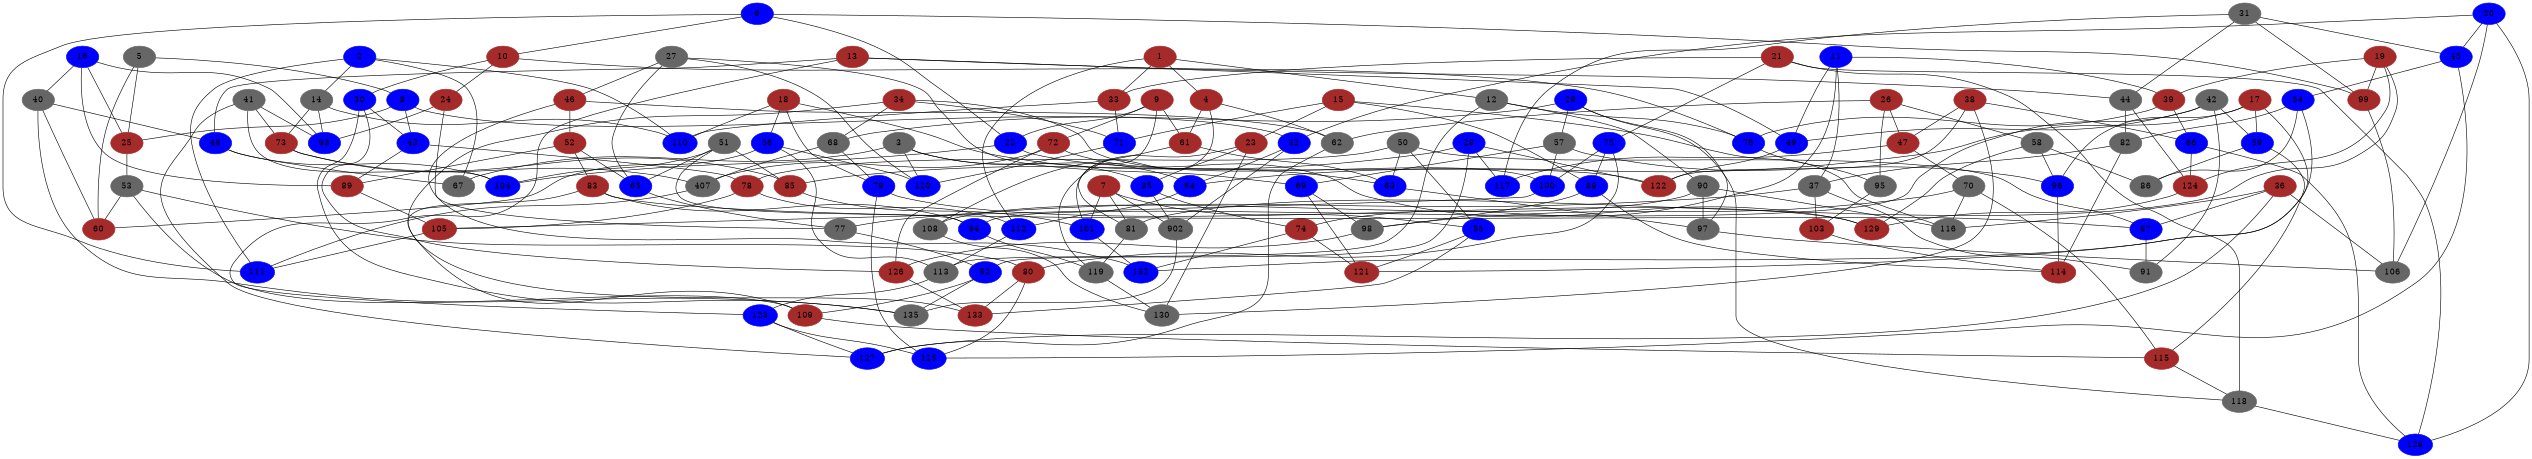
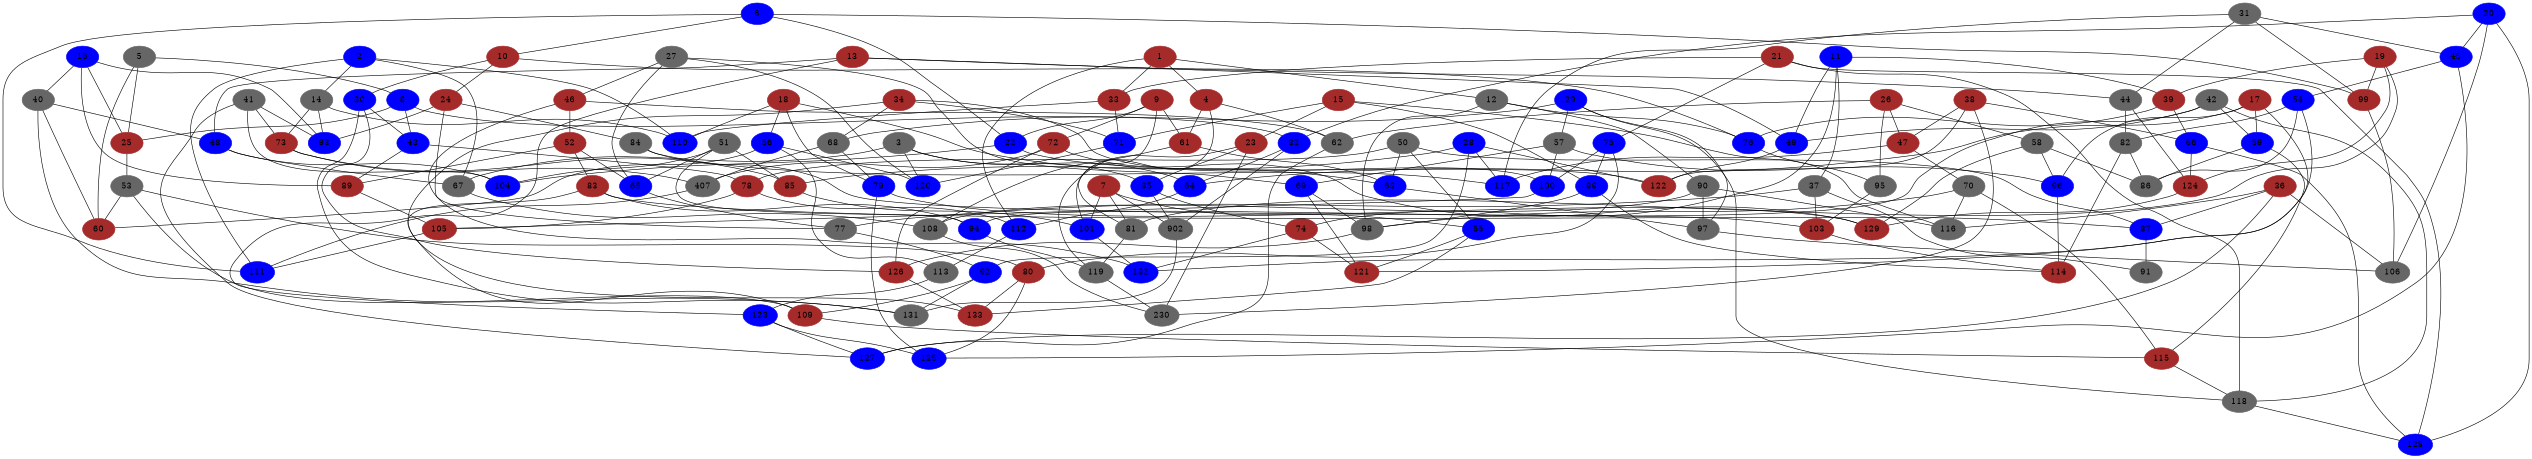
none -> (636, 143)
(1962, 163) -> (2136, 164)
(2215, 189) -> (2426, 254)
none -> (691, 216)
(1360, 248) -> (1390, 126)
(911, 315) -> (911, 315)
(1162, 315) -> (1162, 315)
